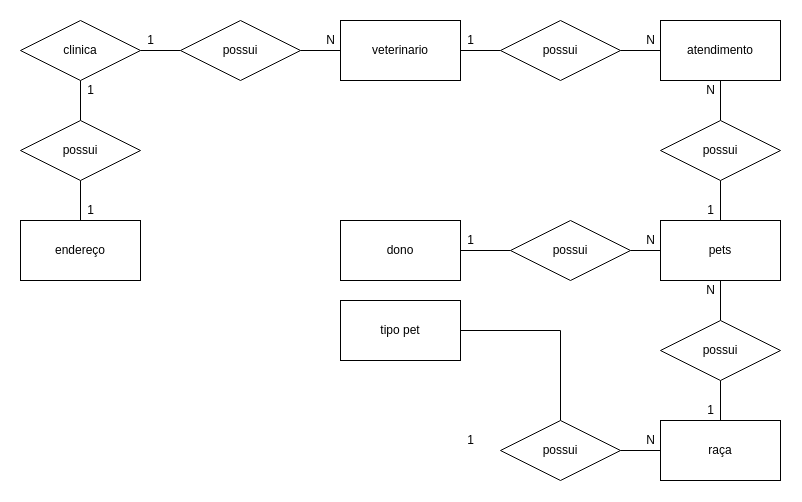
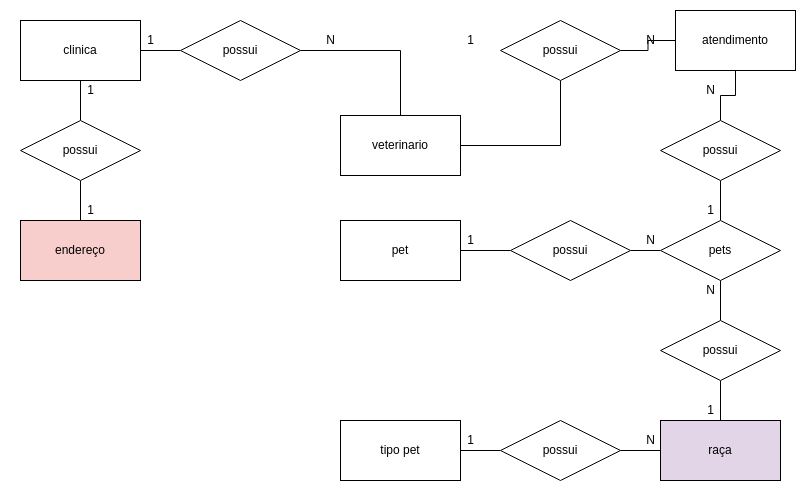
(81, 51) -> (81, 51)
(401, 51) -> (401, 146)
(721, 51) -> (736, 41)
(81, 251) -> (81, 251)
(401, 251) -> (401, 251)
(721, 251) -> (721, 251)
(401, 331) -> (401, 451)
(721, 451) -> (721, 451)
